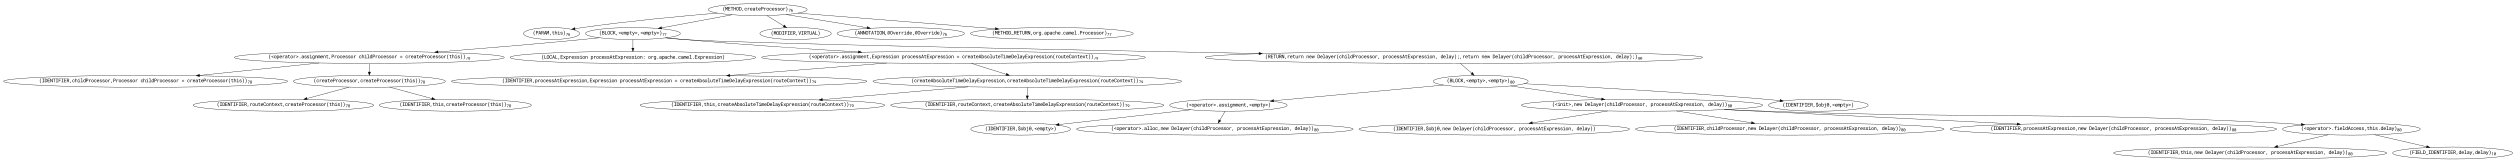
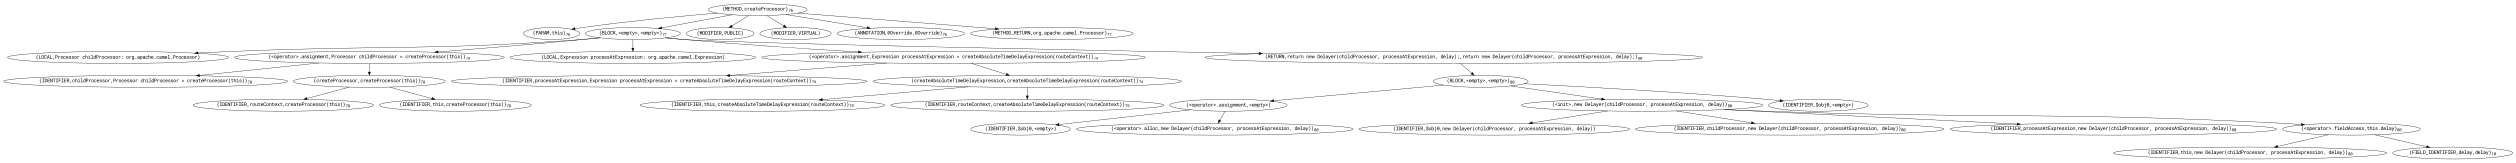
none -> (720, 34)
none -> (118, 57)
